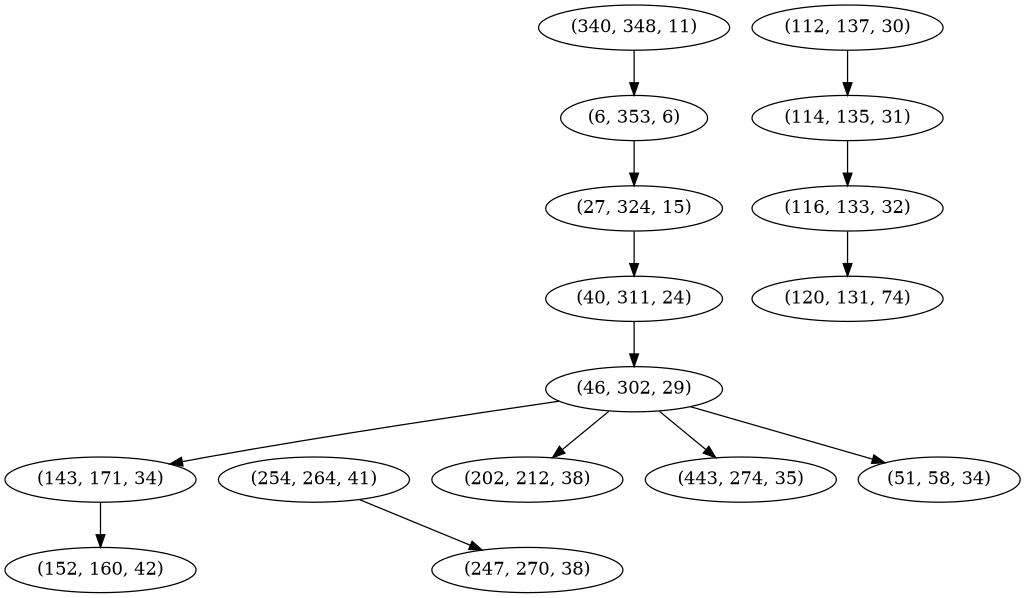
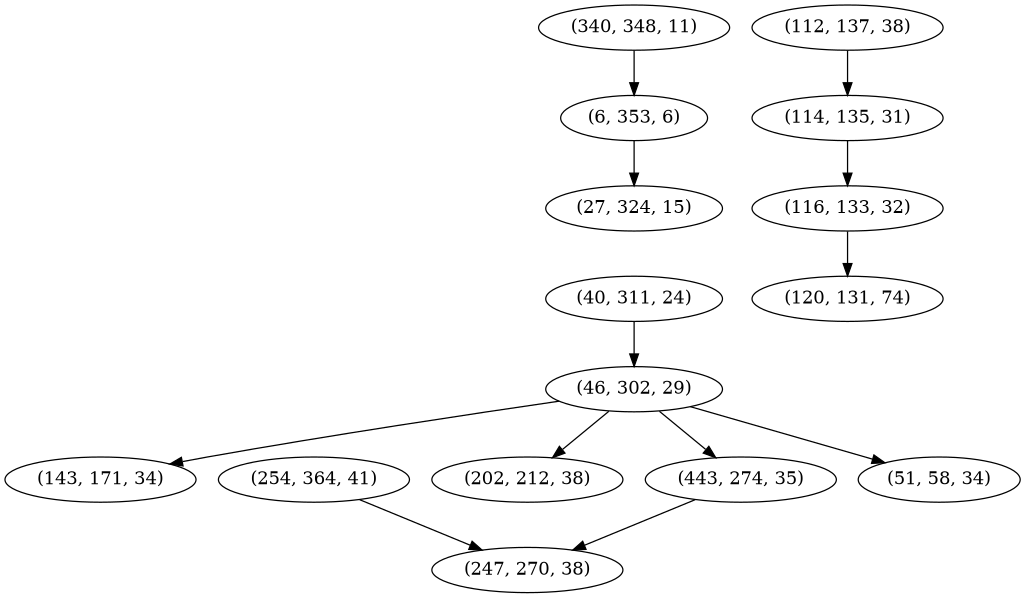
(848, 28) -> (848, 28)
(634, 247) -> none
(314, 480) -> (314, 480)
none -> (640, 522)
(100, 570) -> none
